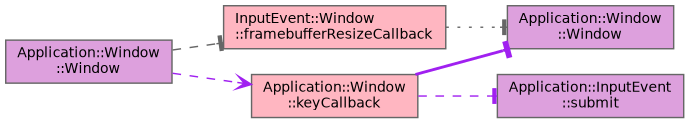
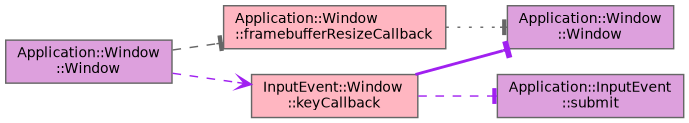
(335, 27) -> (335, 27)
(335, 96) -> (335, 96)
